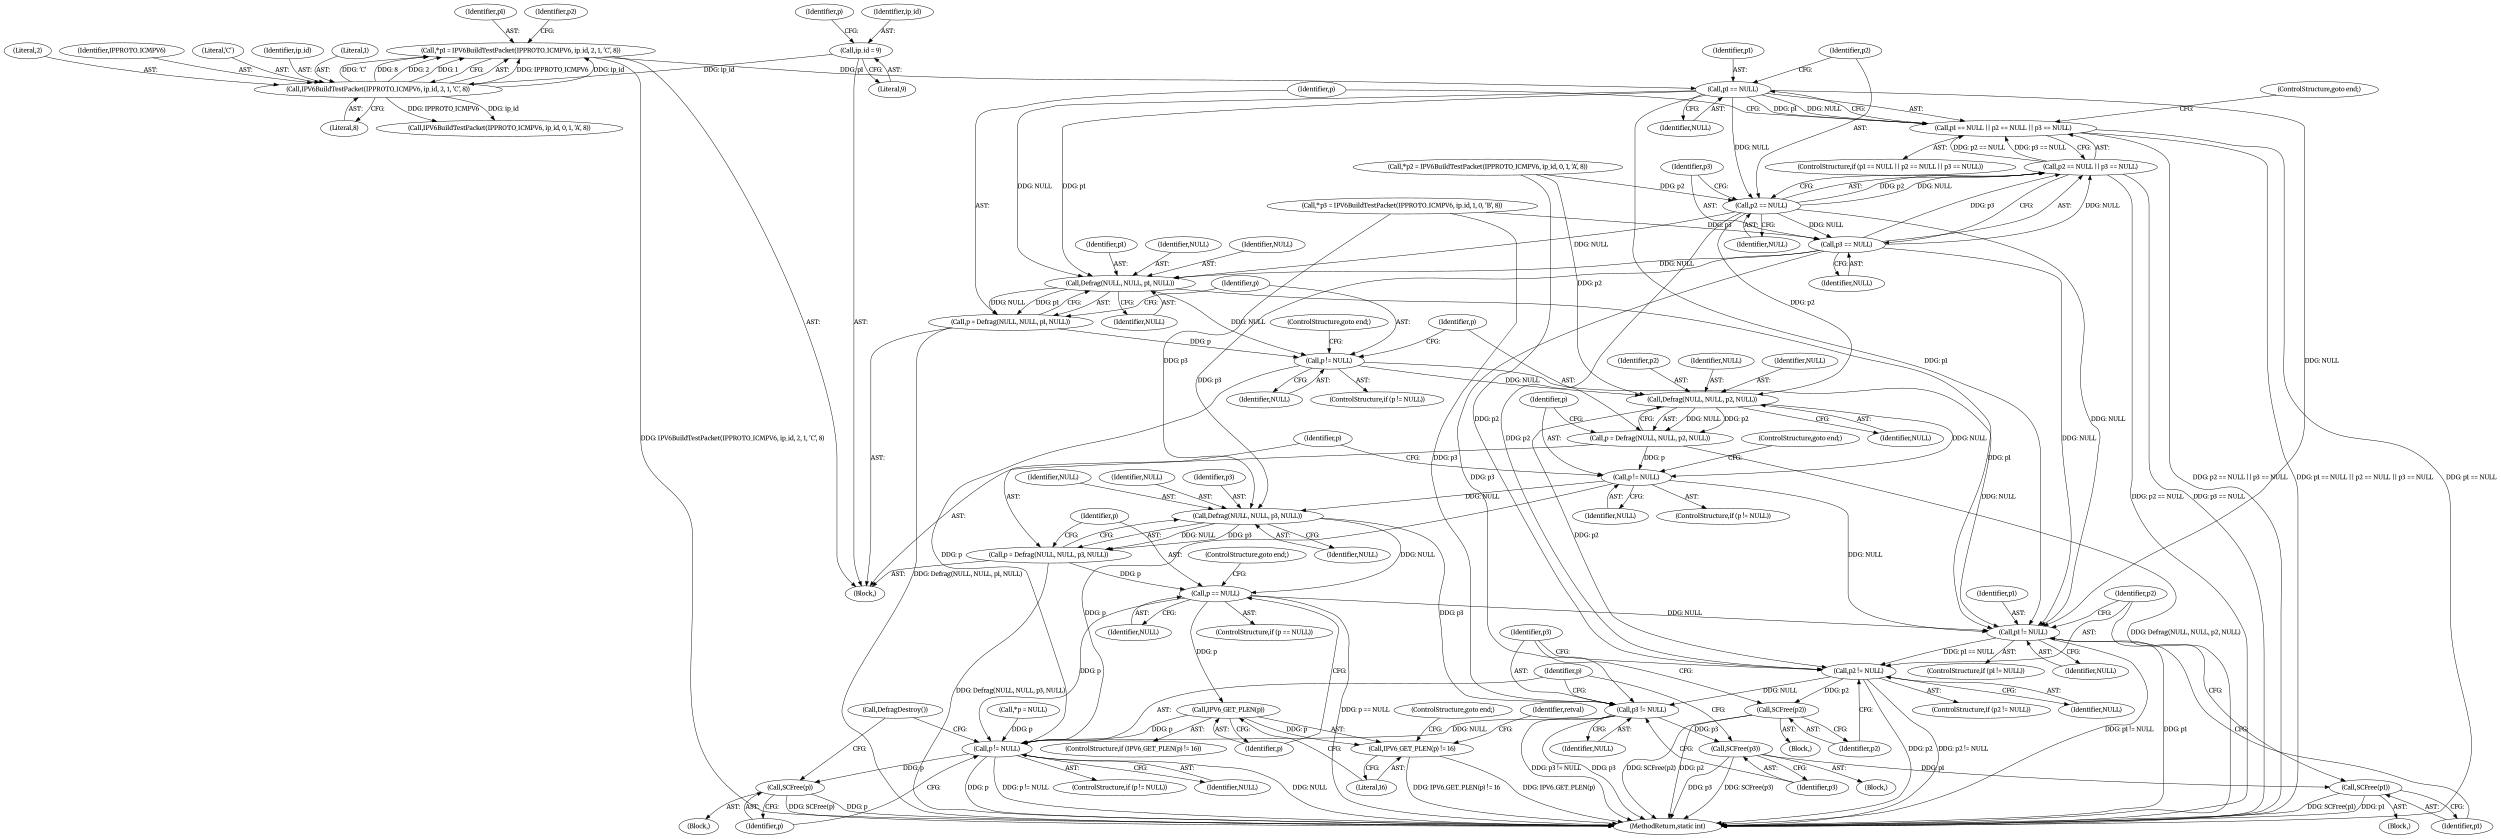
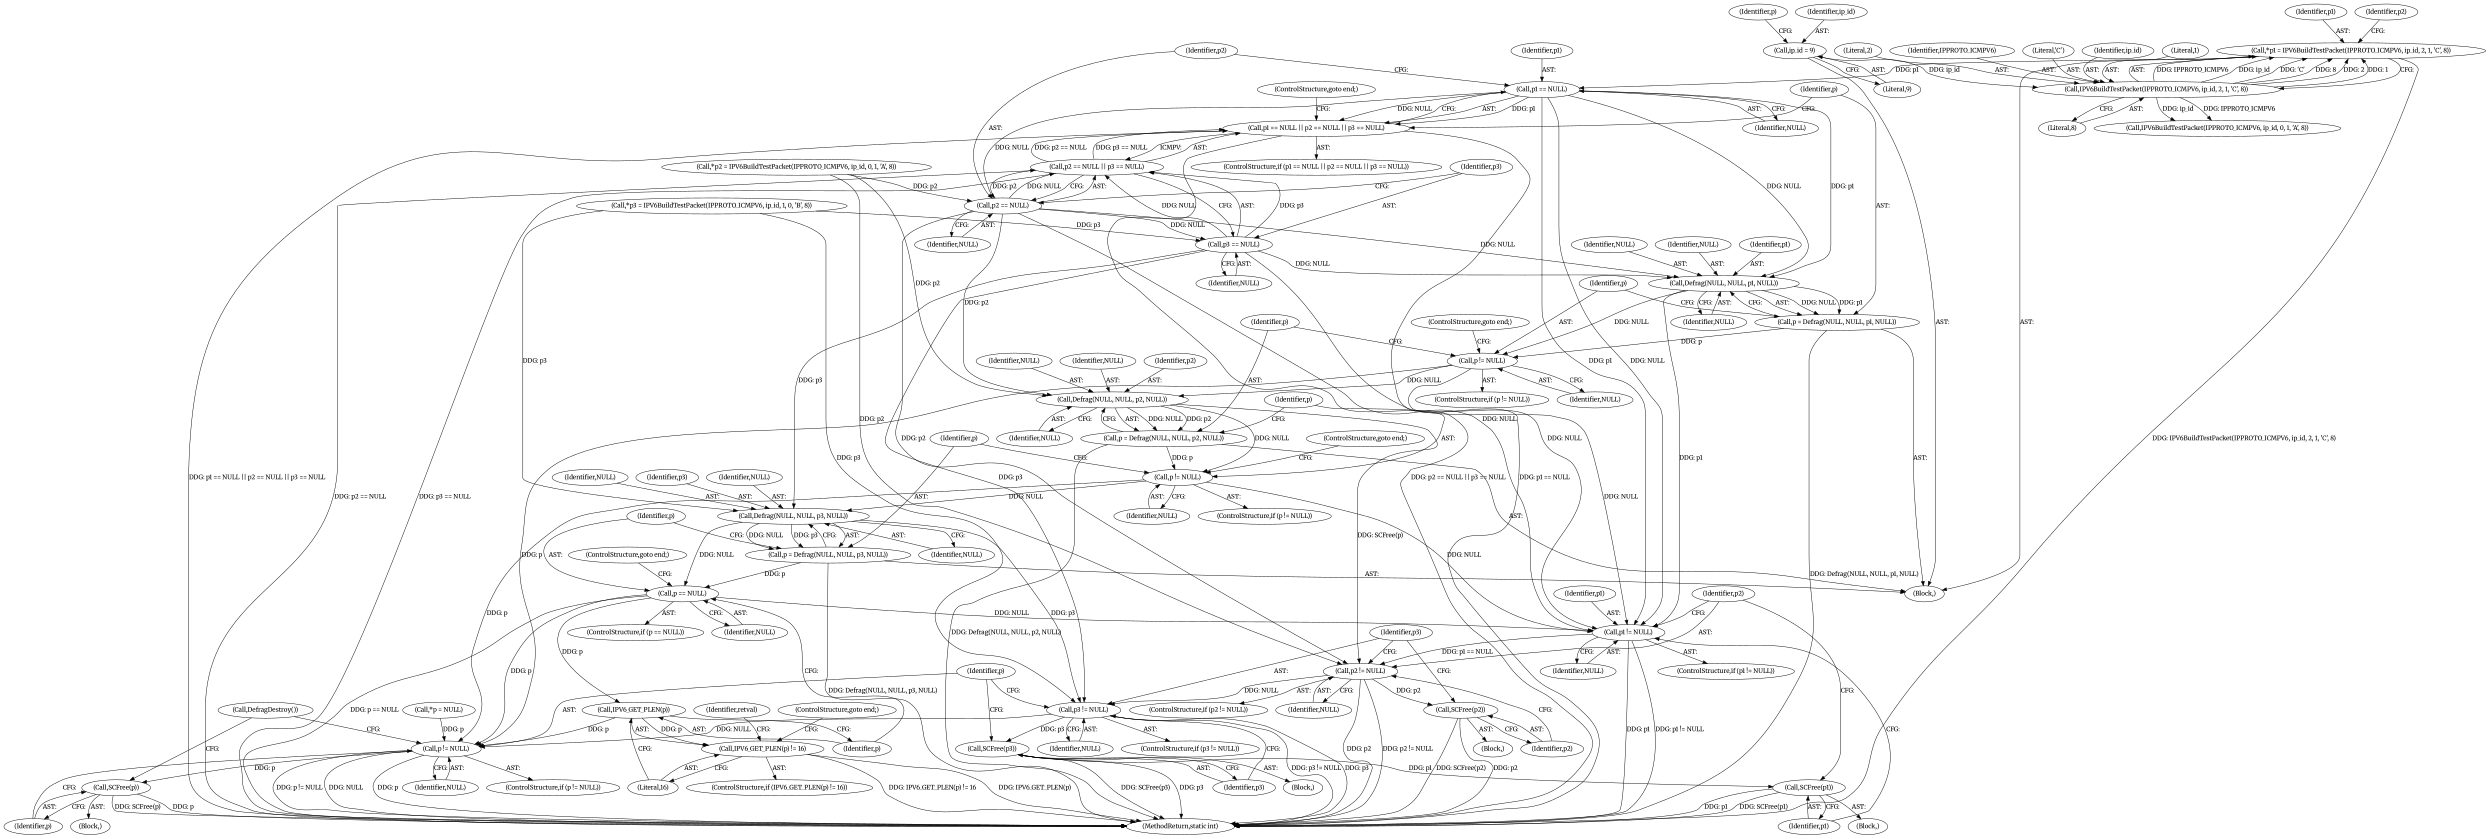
(2085, 148) -> (1171, 148)
(1587, 536) -> (1380, 536)
(1185, 729) -> (770, 766)
none -> (1190, 749)
